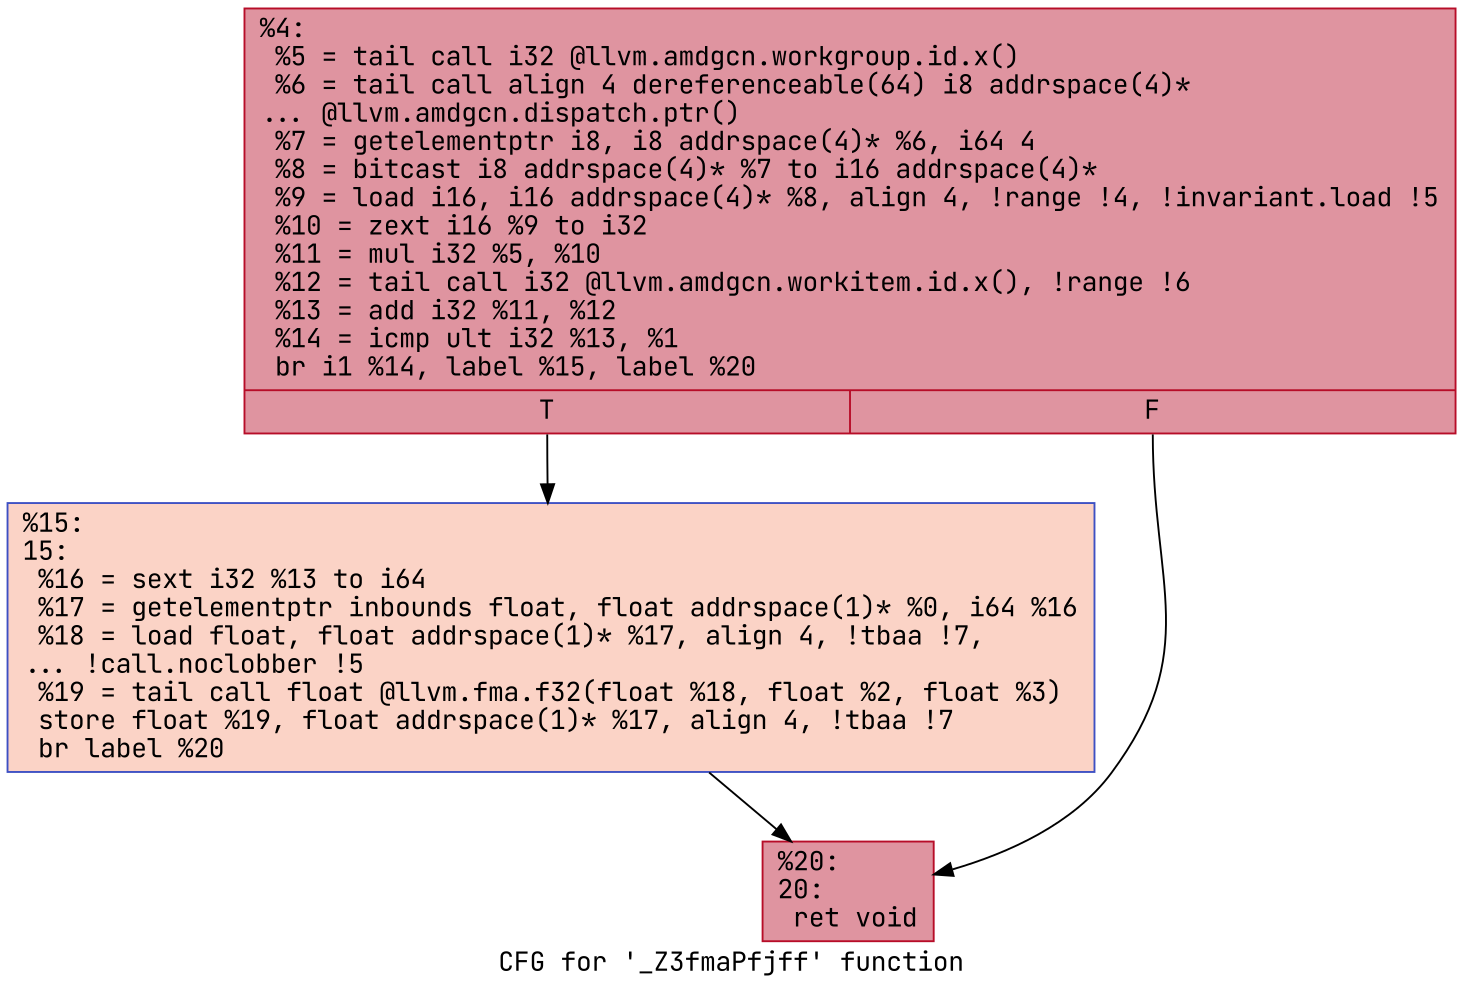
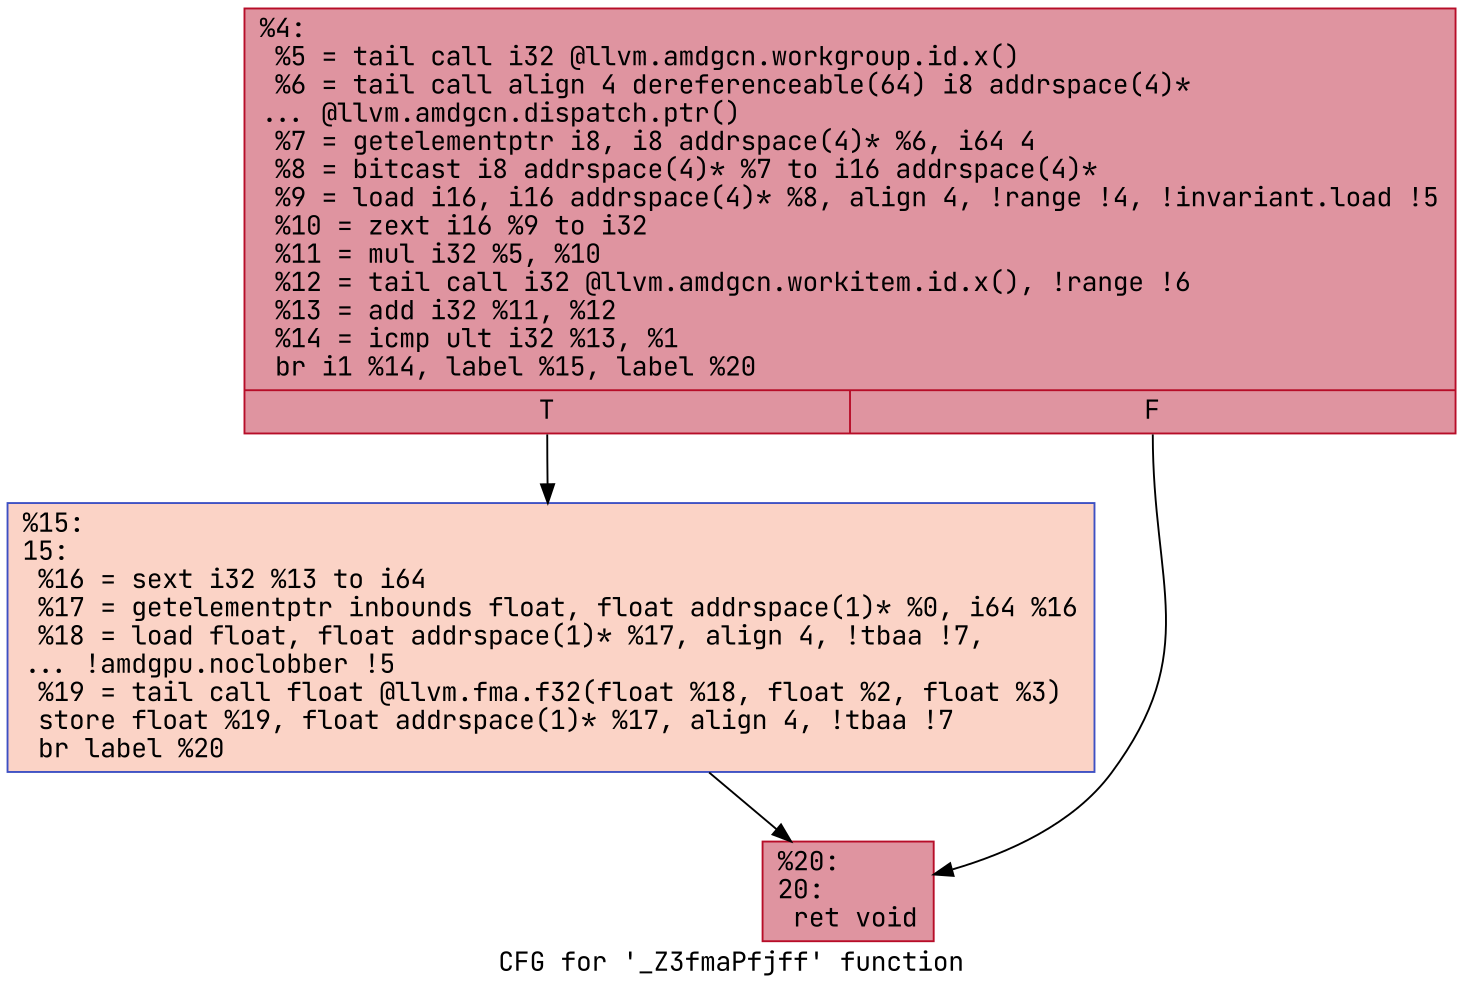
(194, 665) -> (210, 665)
